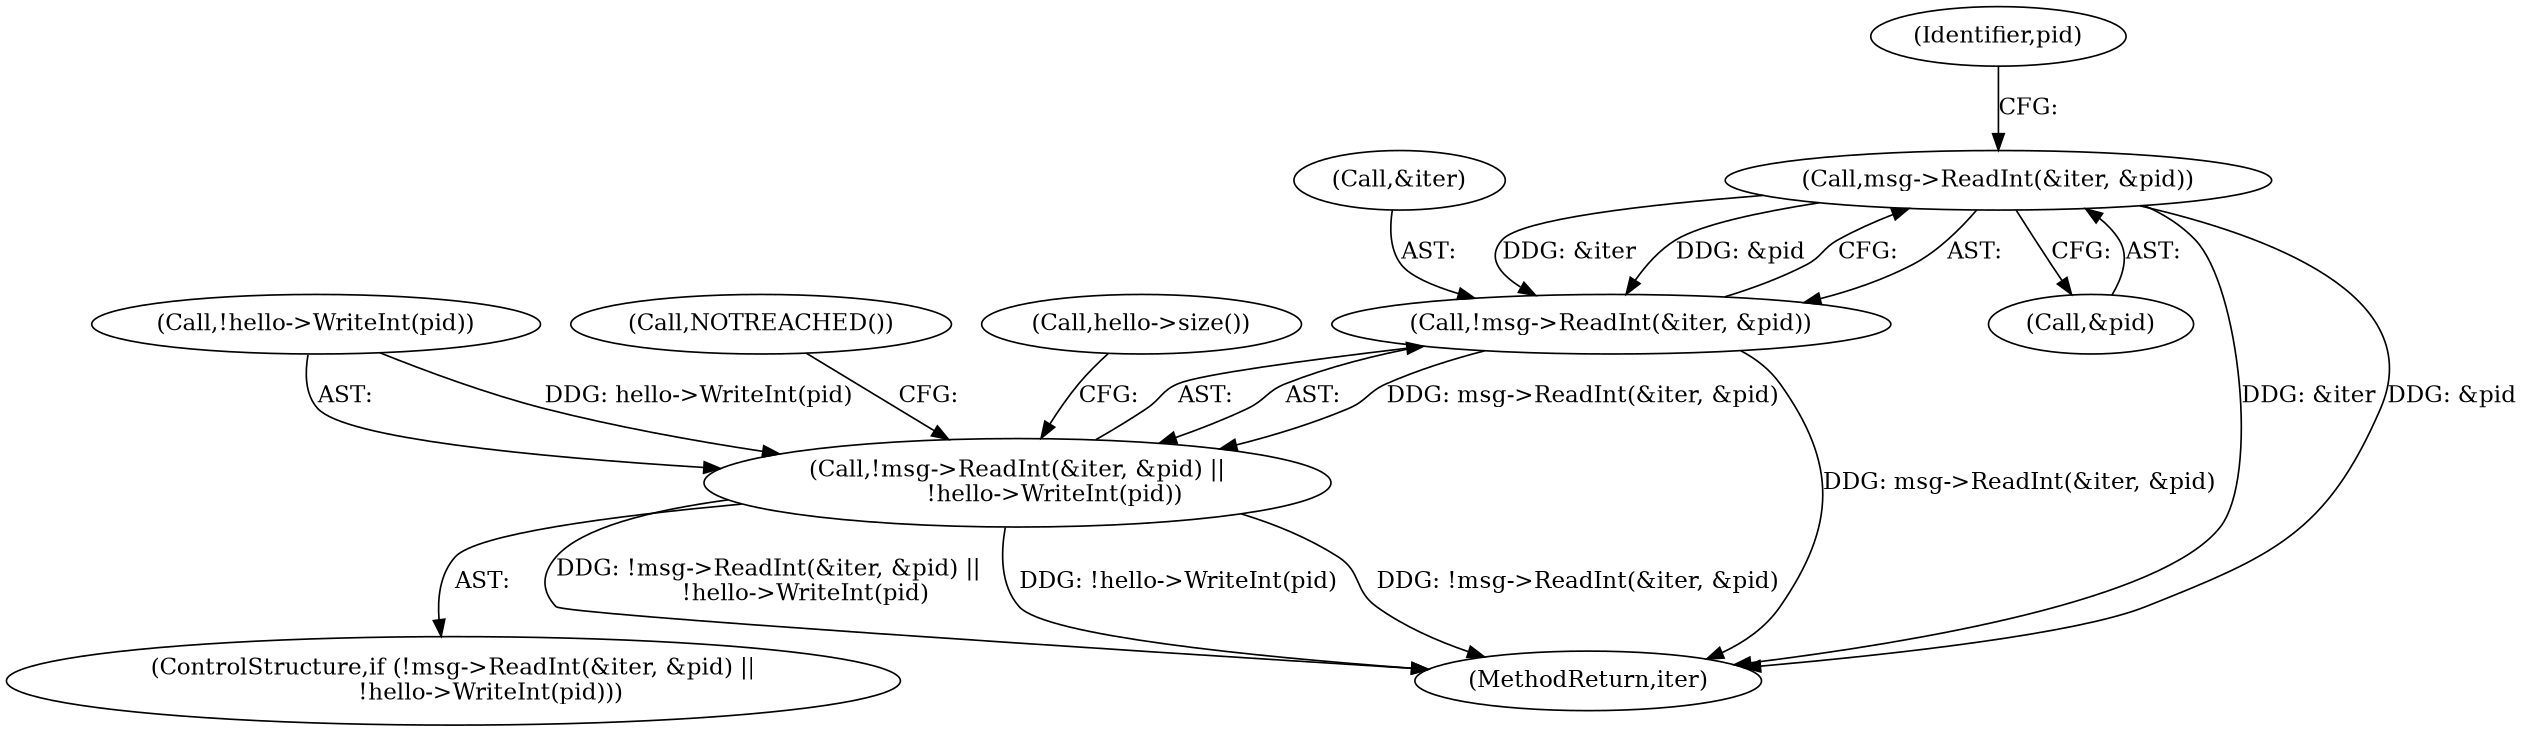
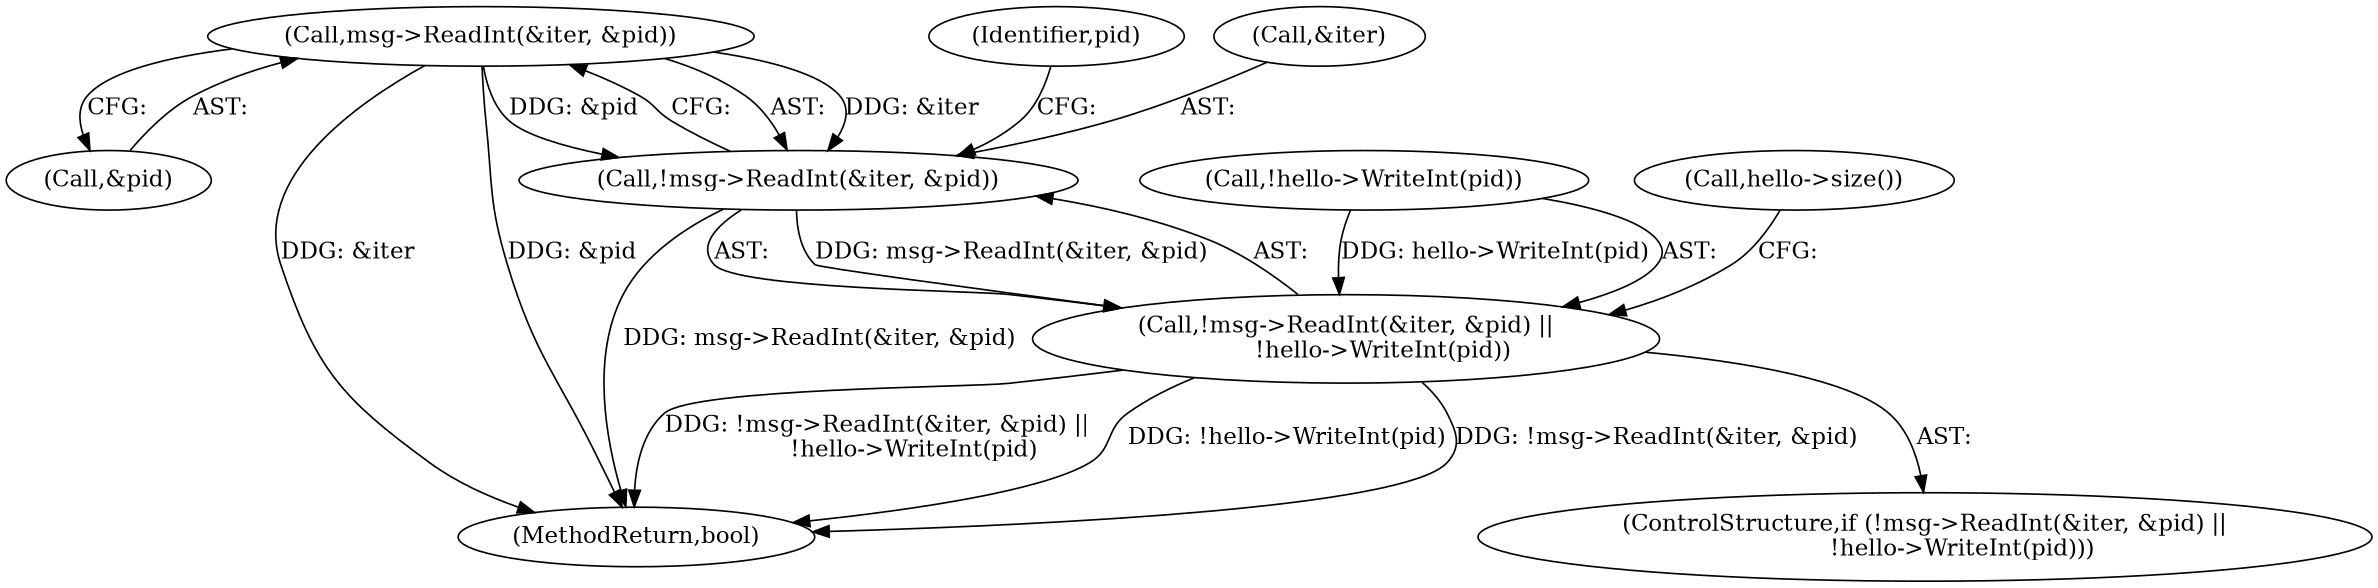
(1998, 100) -> (1023, 118)
(761, 324) -> none
(1588, 681) -> (636, 537)
